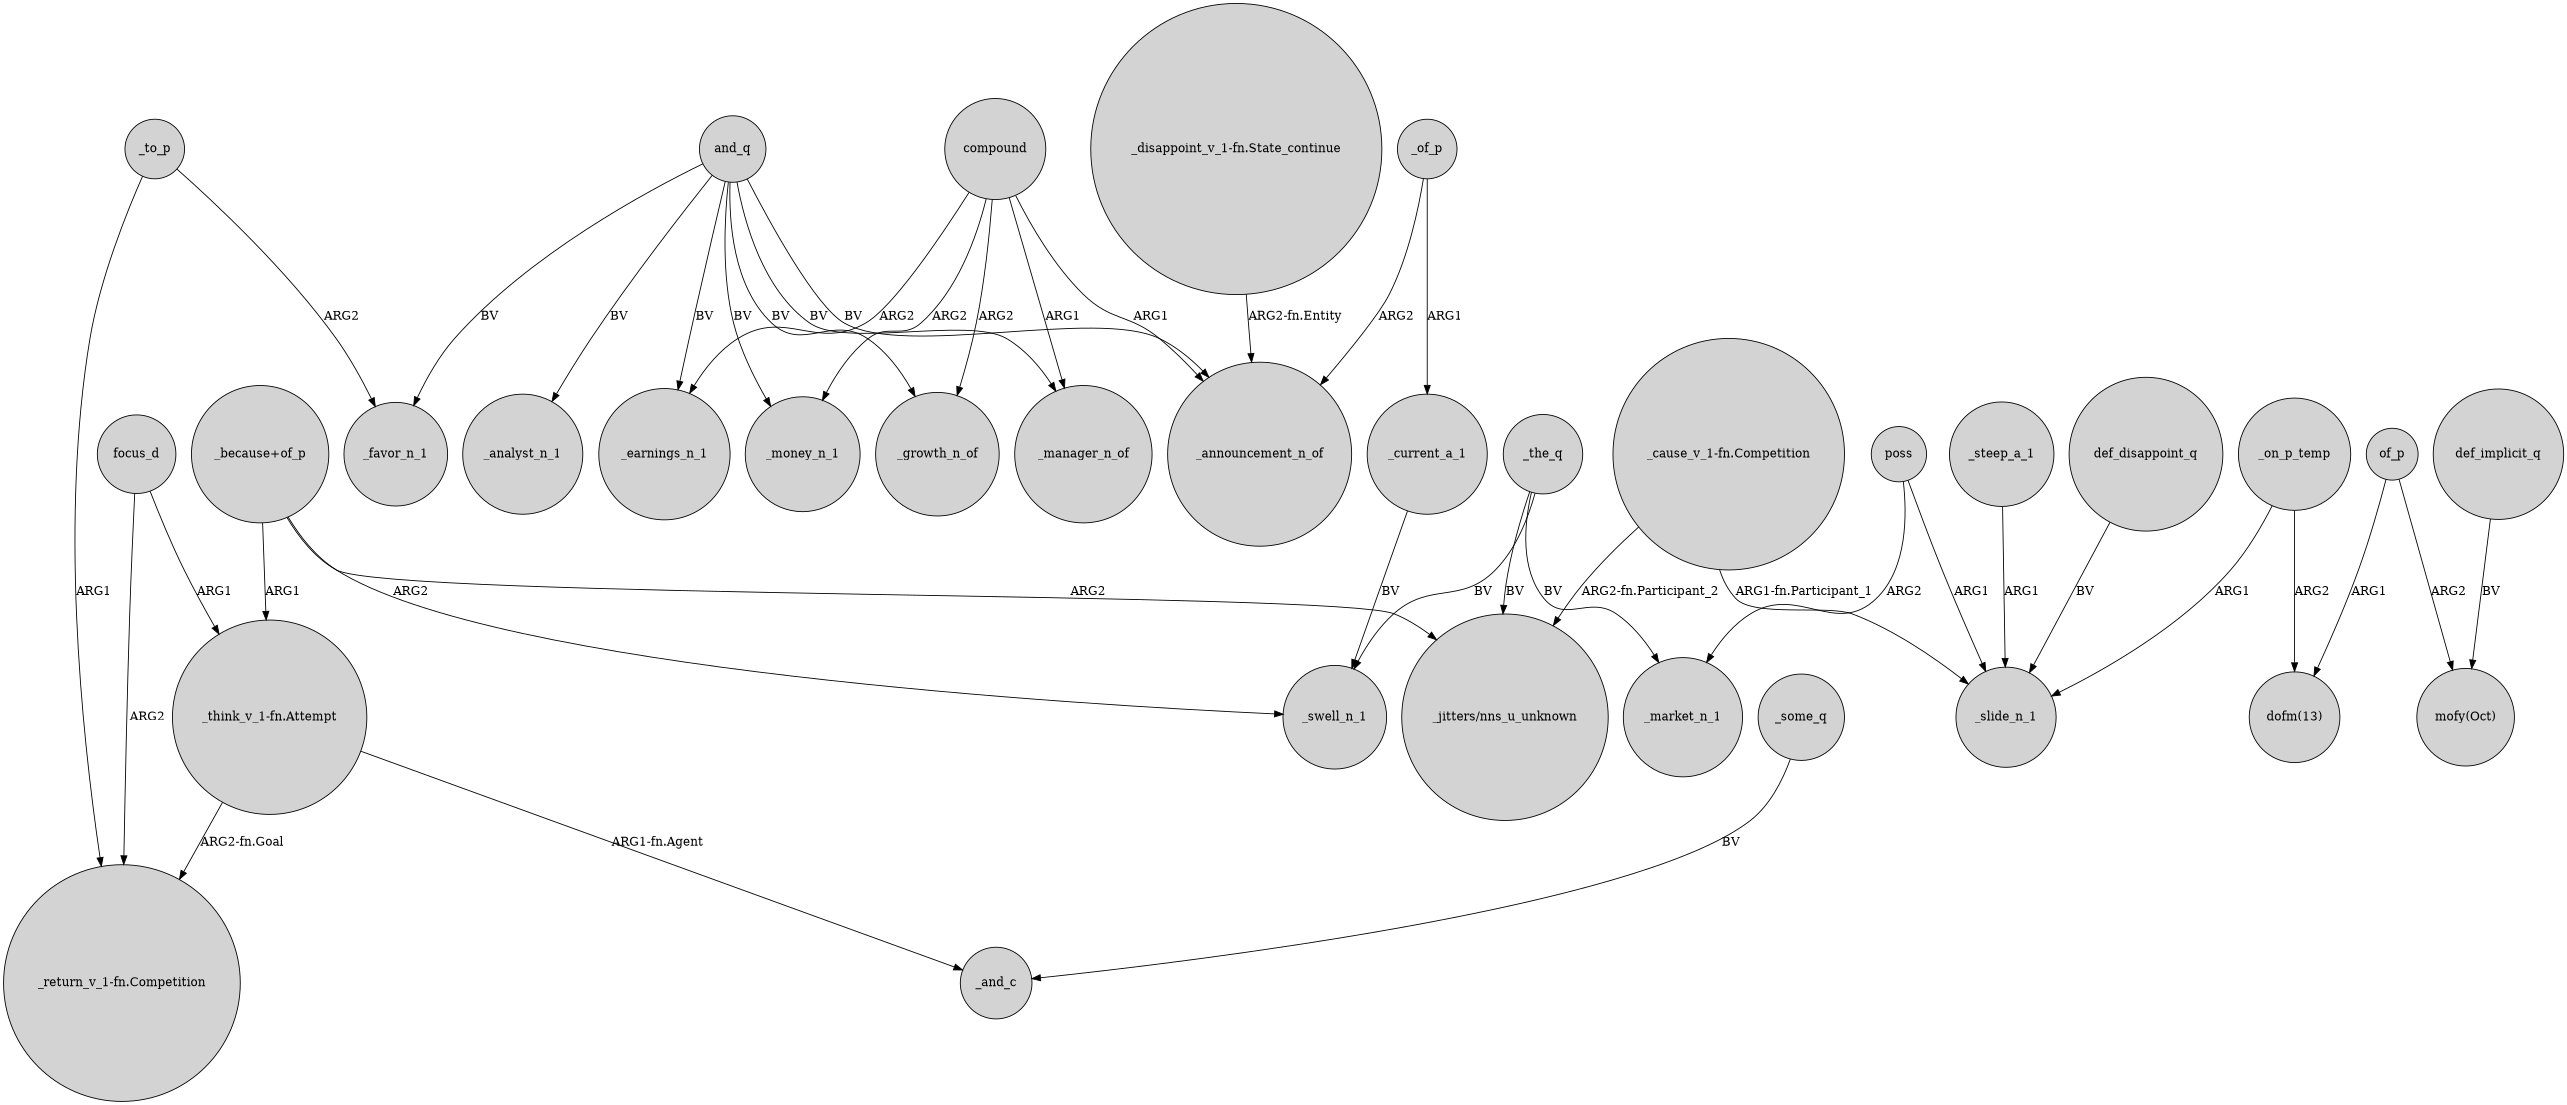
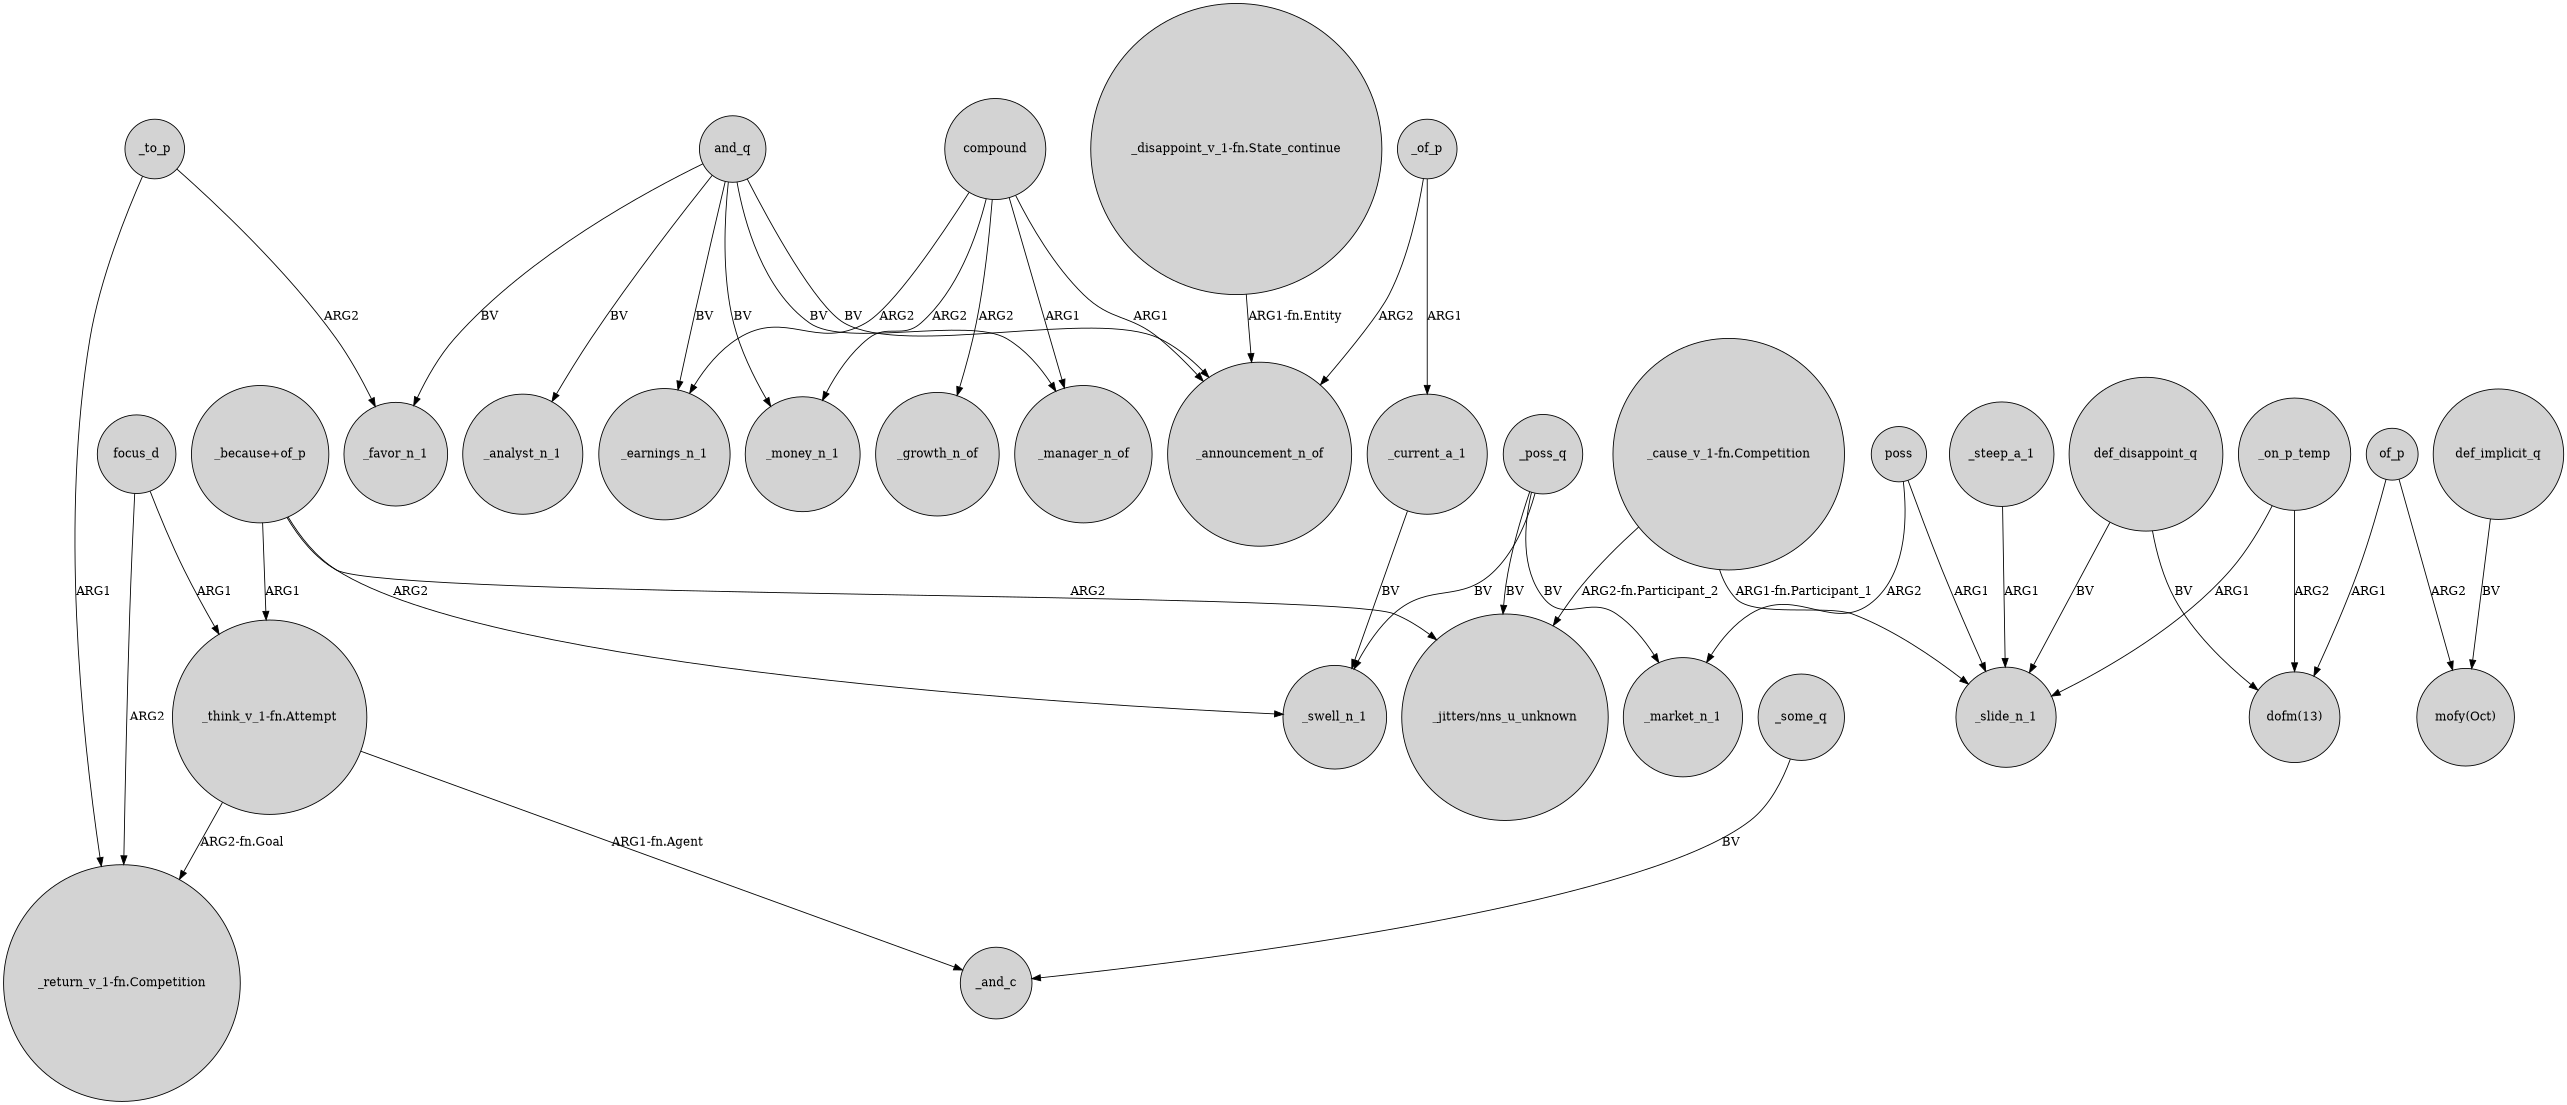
(767, 317) -> none
(1295, 317) -> (1295, 317)
(1543, 454) -> (1543, 454)
none -> (2189, 621)
